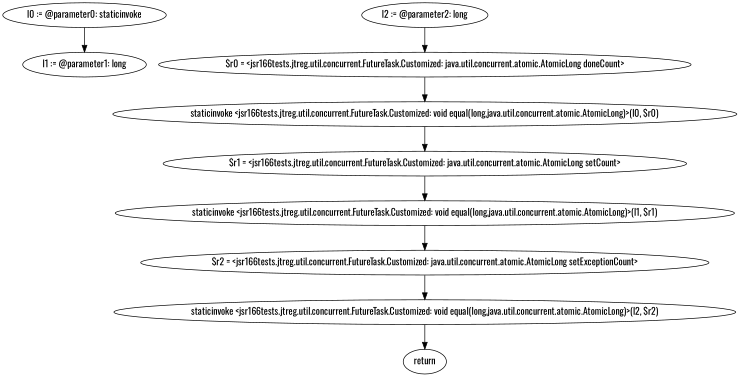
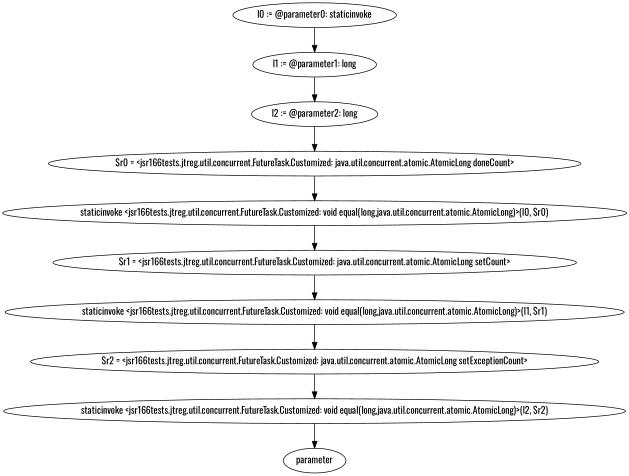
none -> (315, 86)
(425, 362) -> (315, 461)
